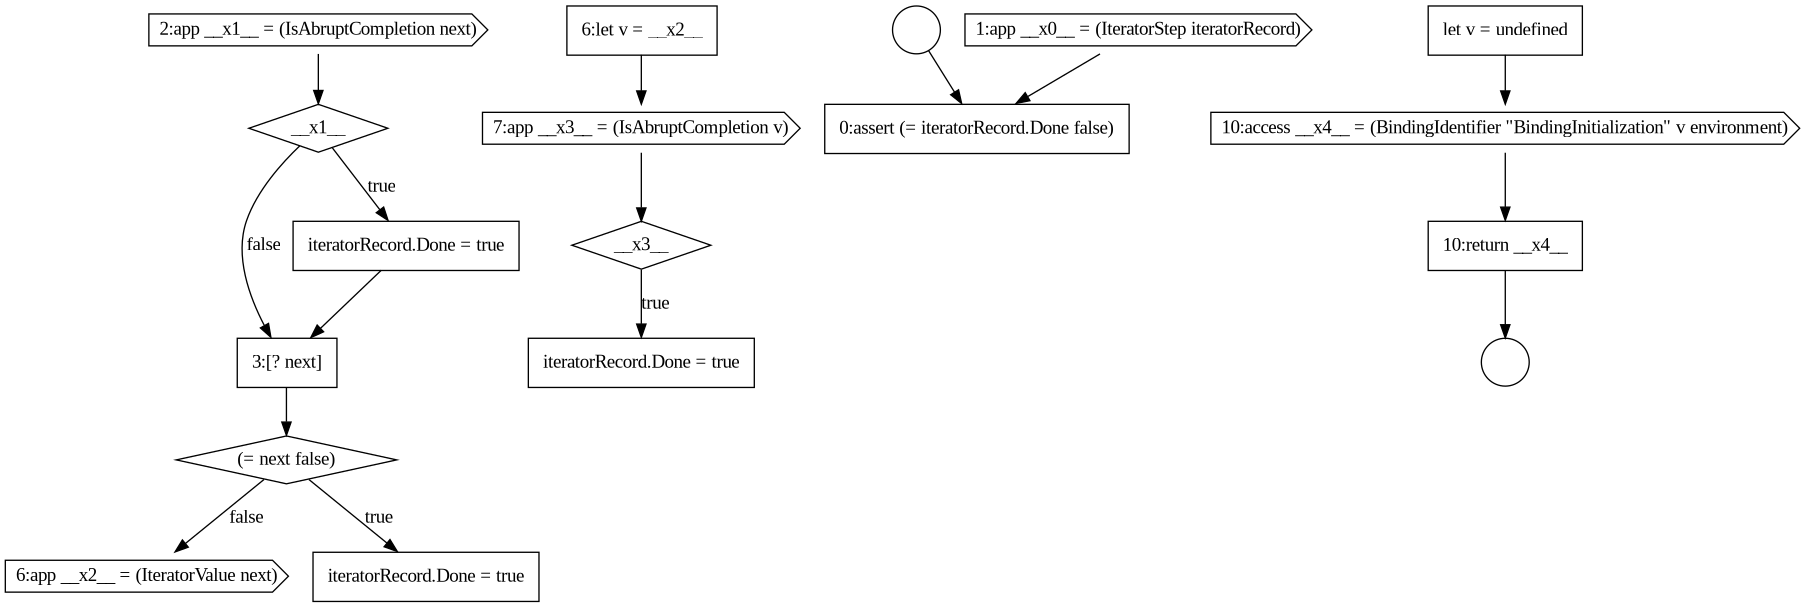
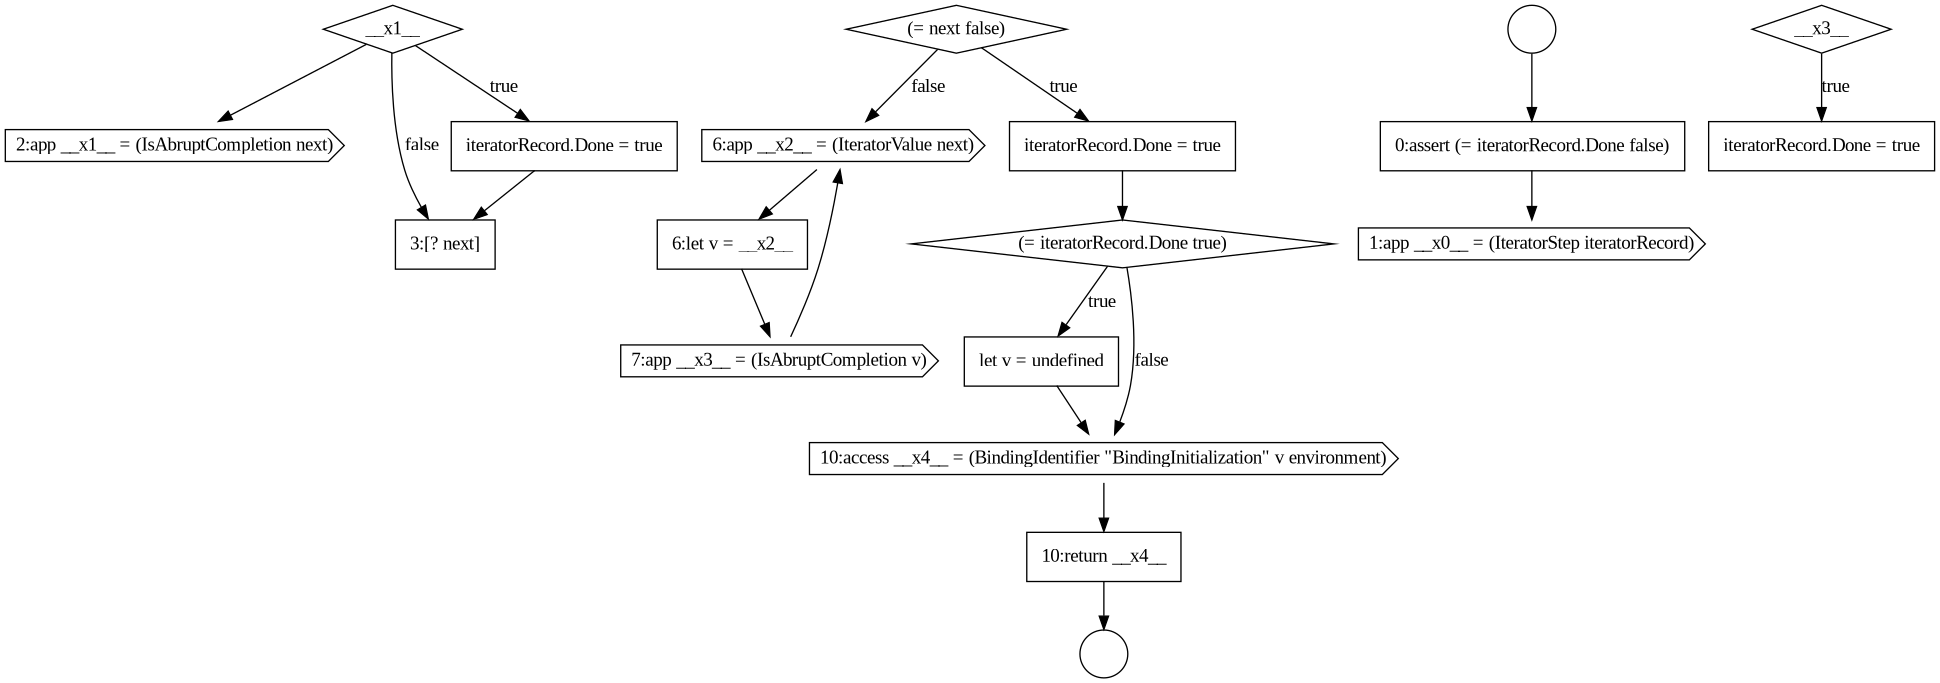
(318, 72) -> (298, 80)
(1064, 75) -> (1532, 188)
(641, 180) -> (820, 262)
none -> (793, 190)
none -> (1122, 244)
(286, 404) -> none
